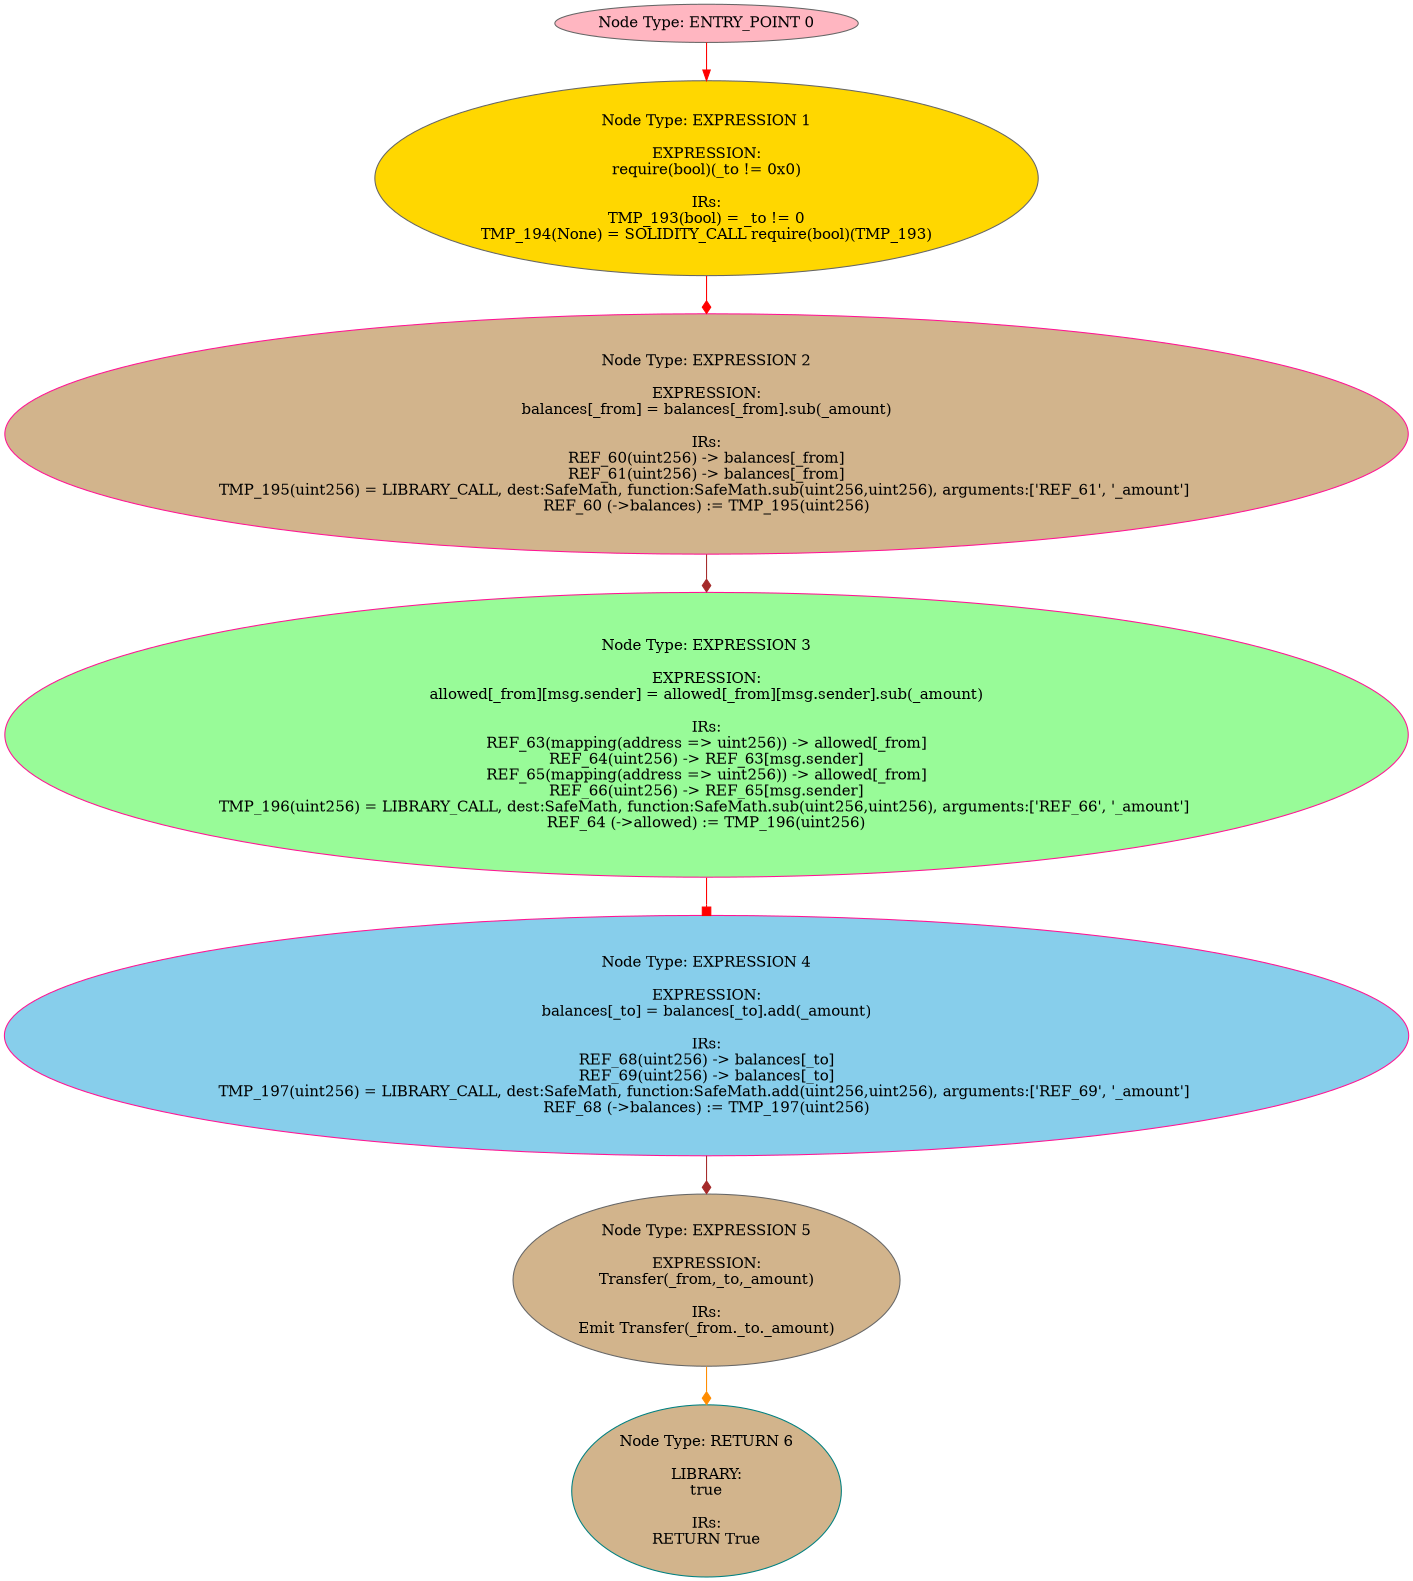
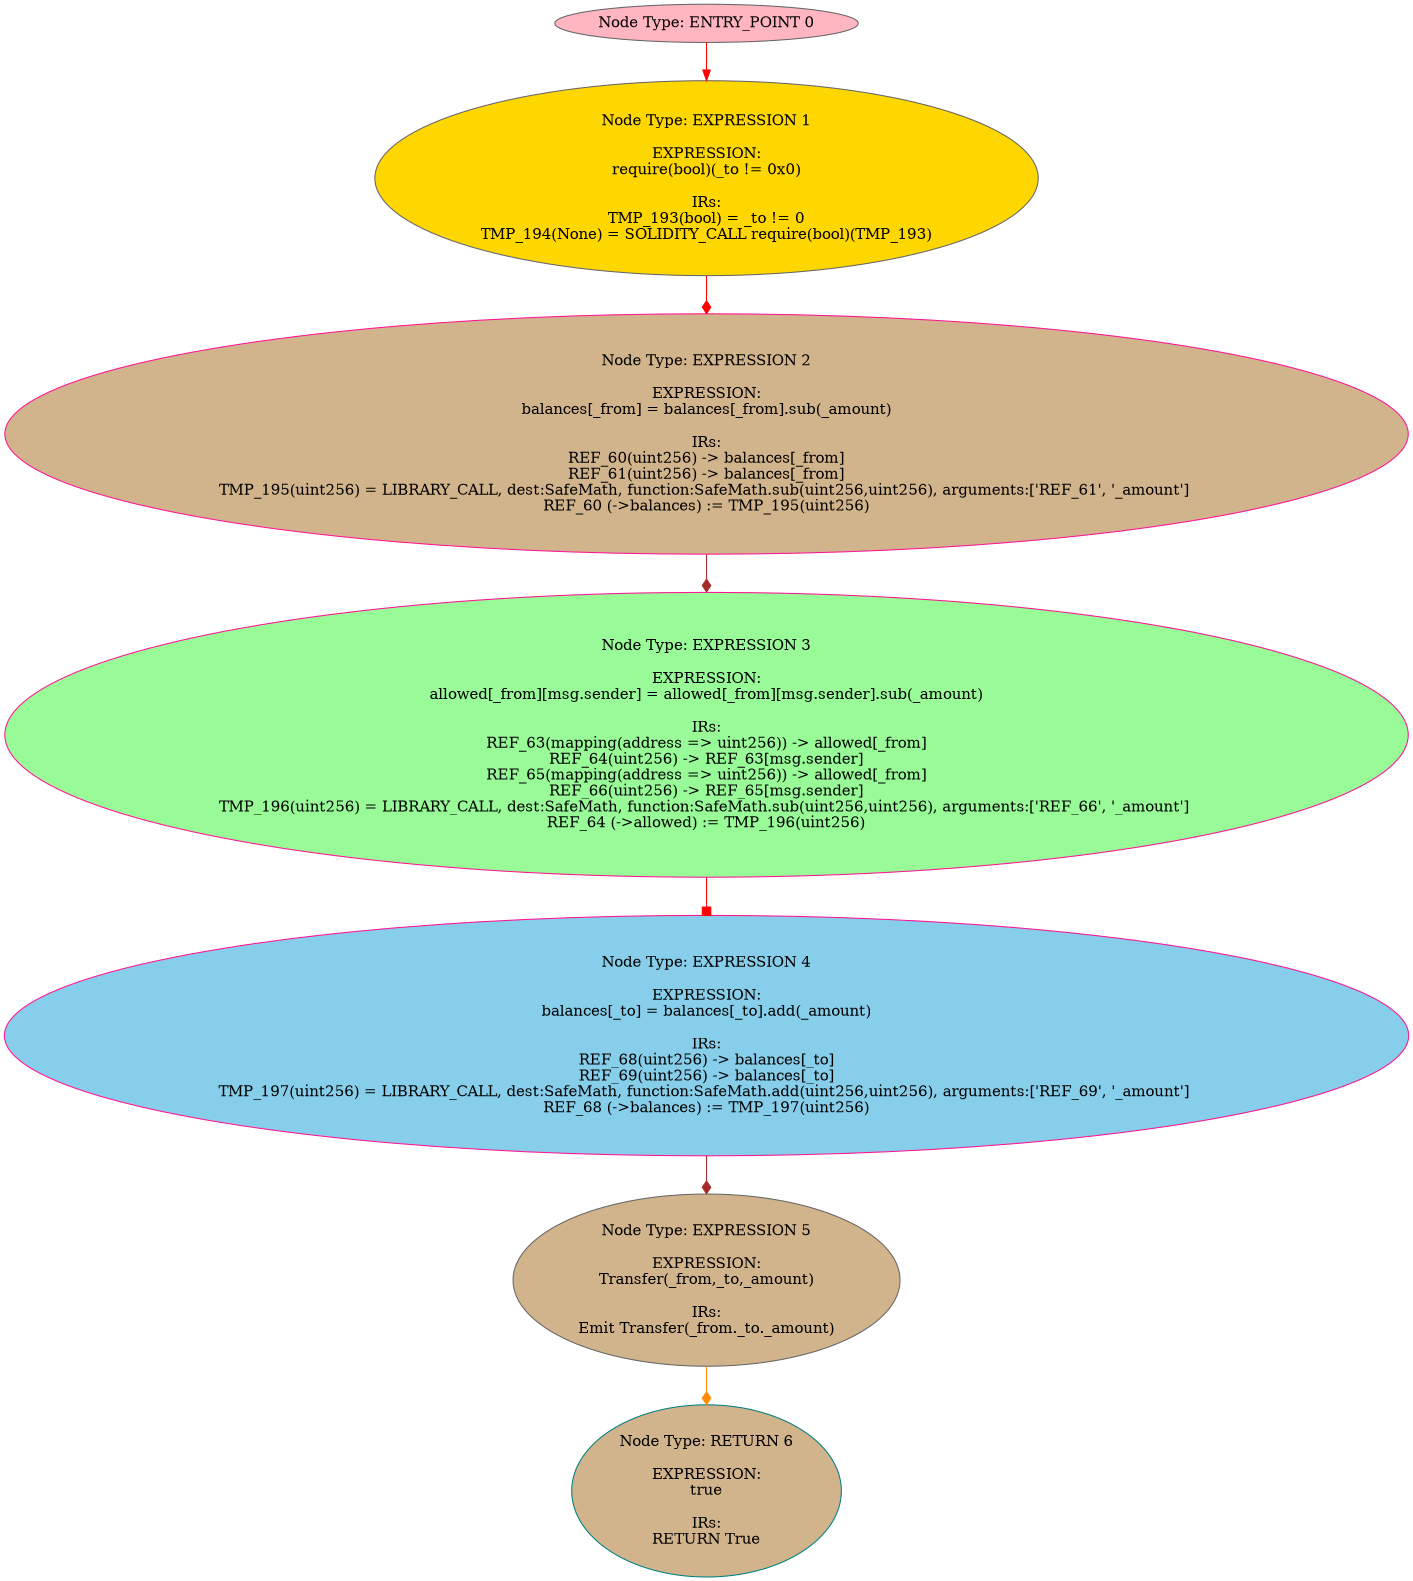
(707, 1491) -> (707, 1491)
